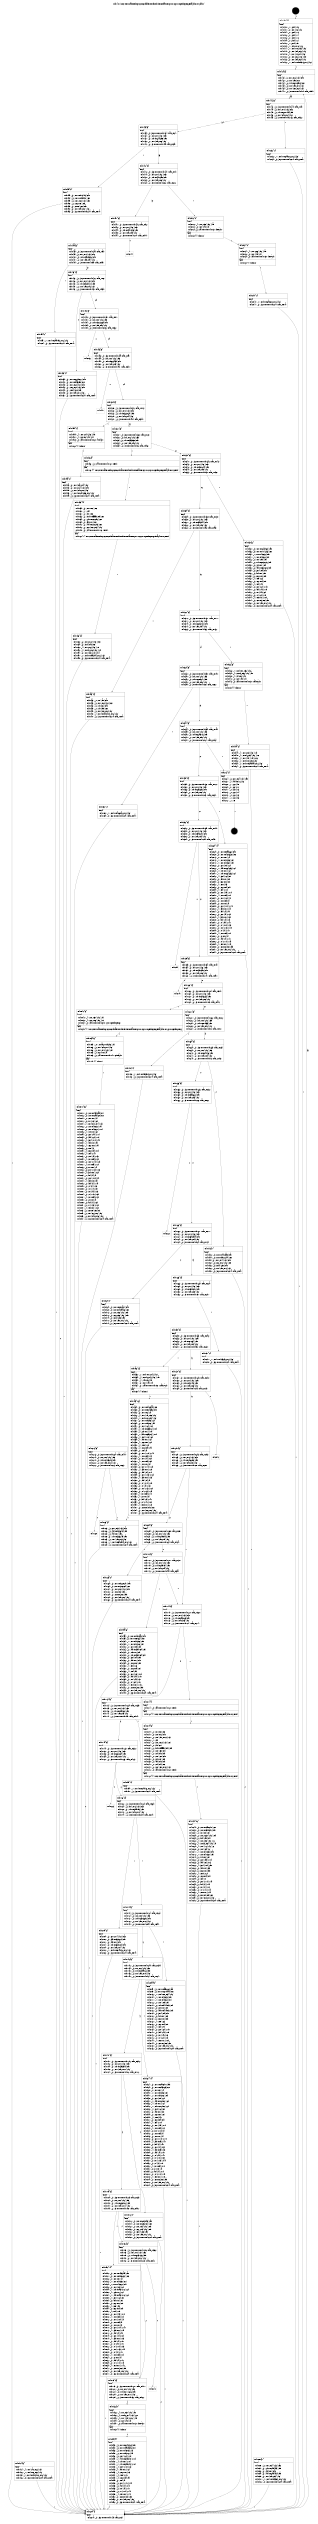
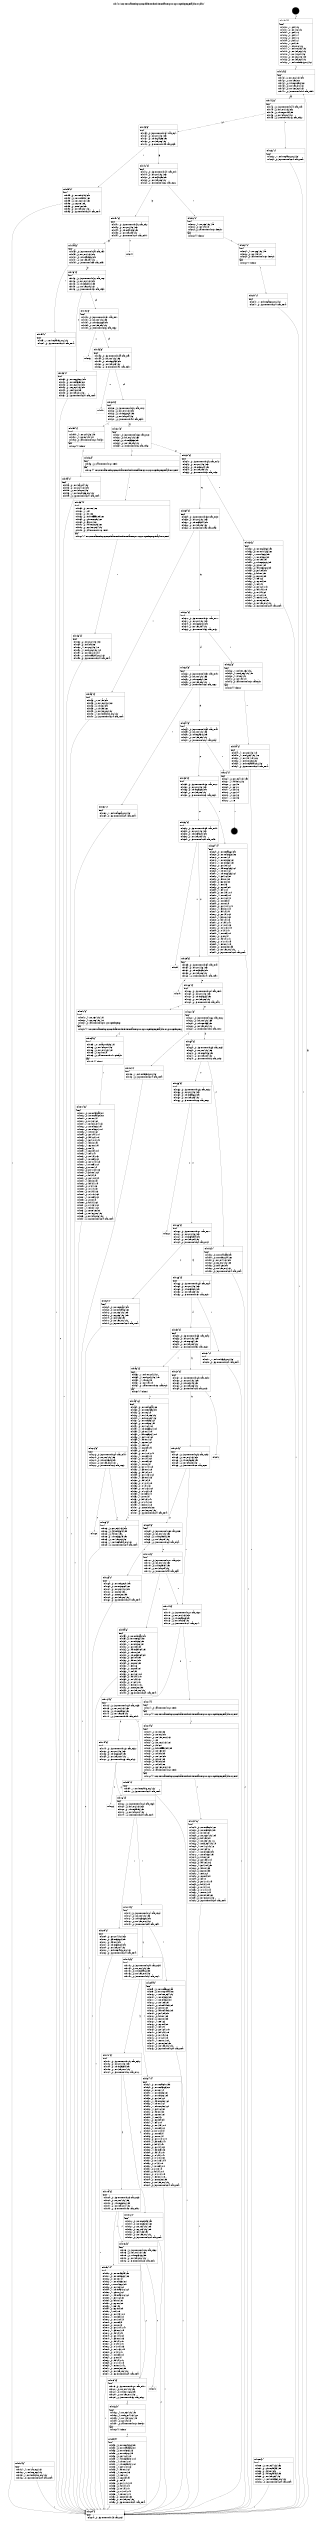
none -> (108, 241)
none -> (191, 1312)
